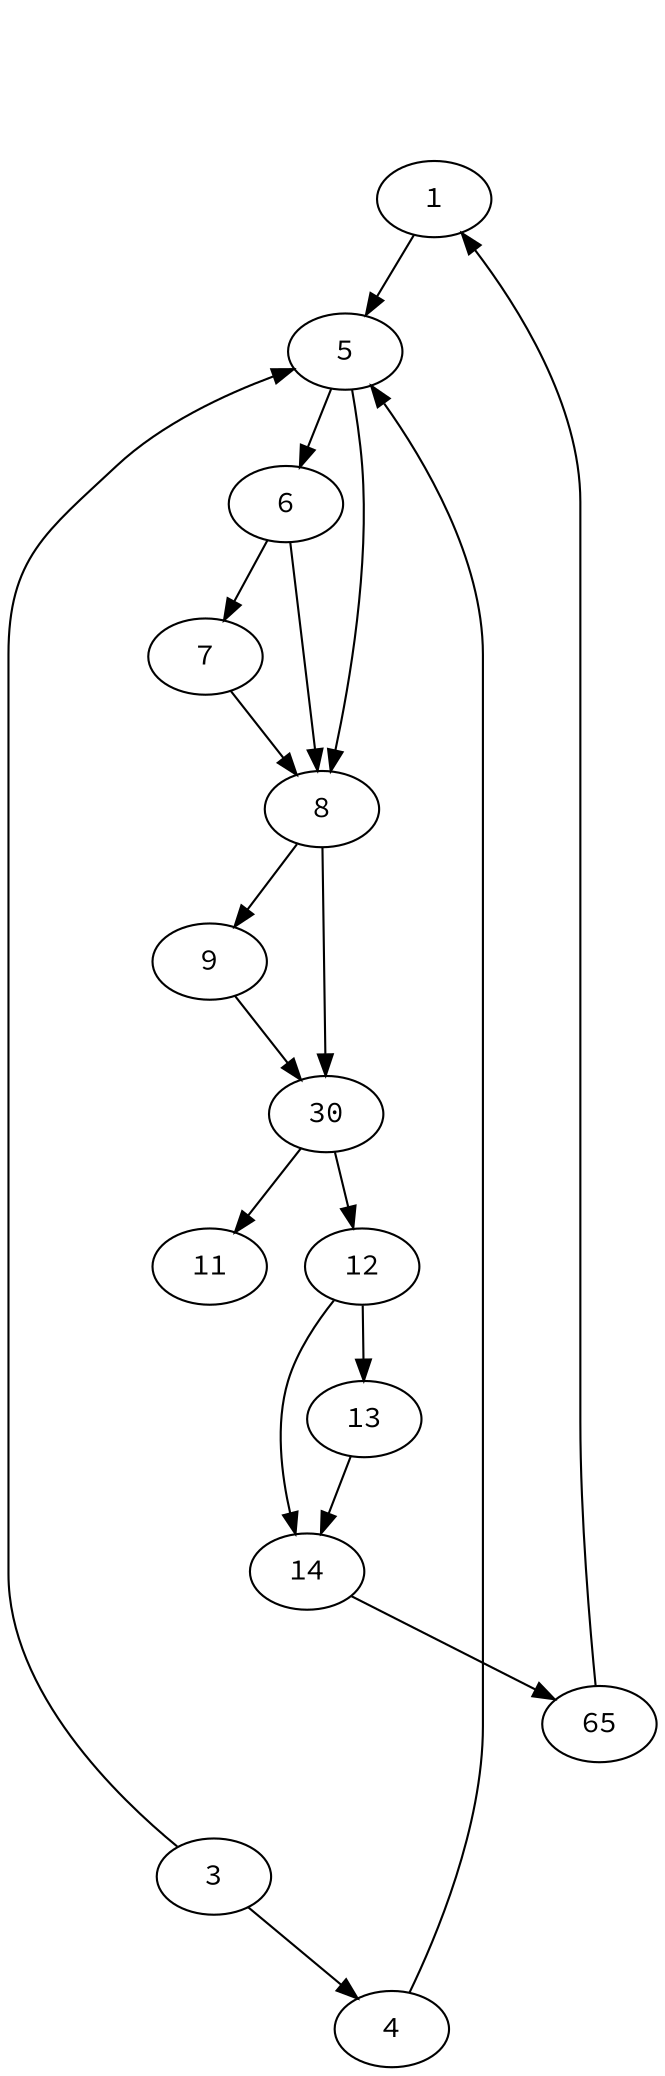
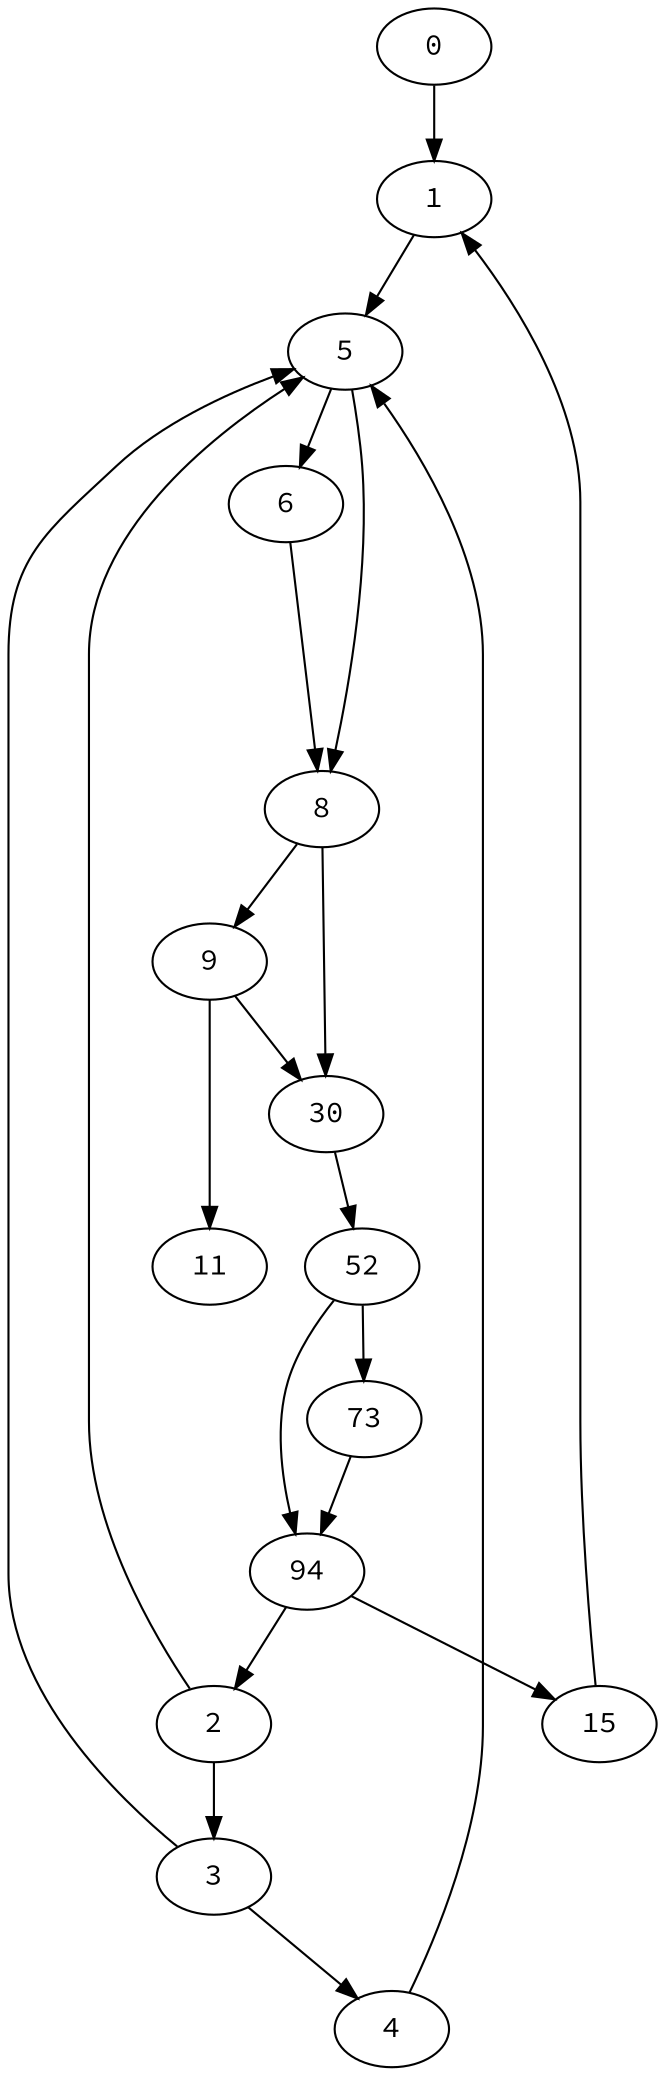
none -> (434, 47)
(205, 657) -> none
(275, 1182) -> (210, 1103)
(362, 1267) -> (362, 1267)
(364, 1419) -> (364, 1419)
(307, 1572) -> (307, 1572)
none -> (214, 1724)
(599, 1724) -> (599, 1724)
